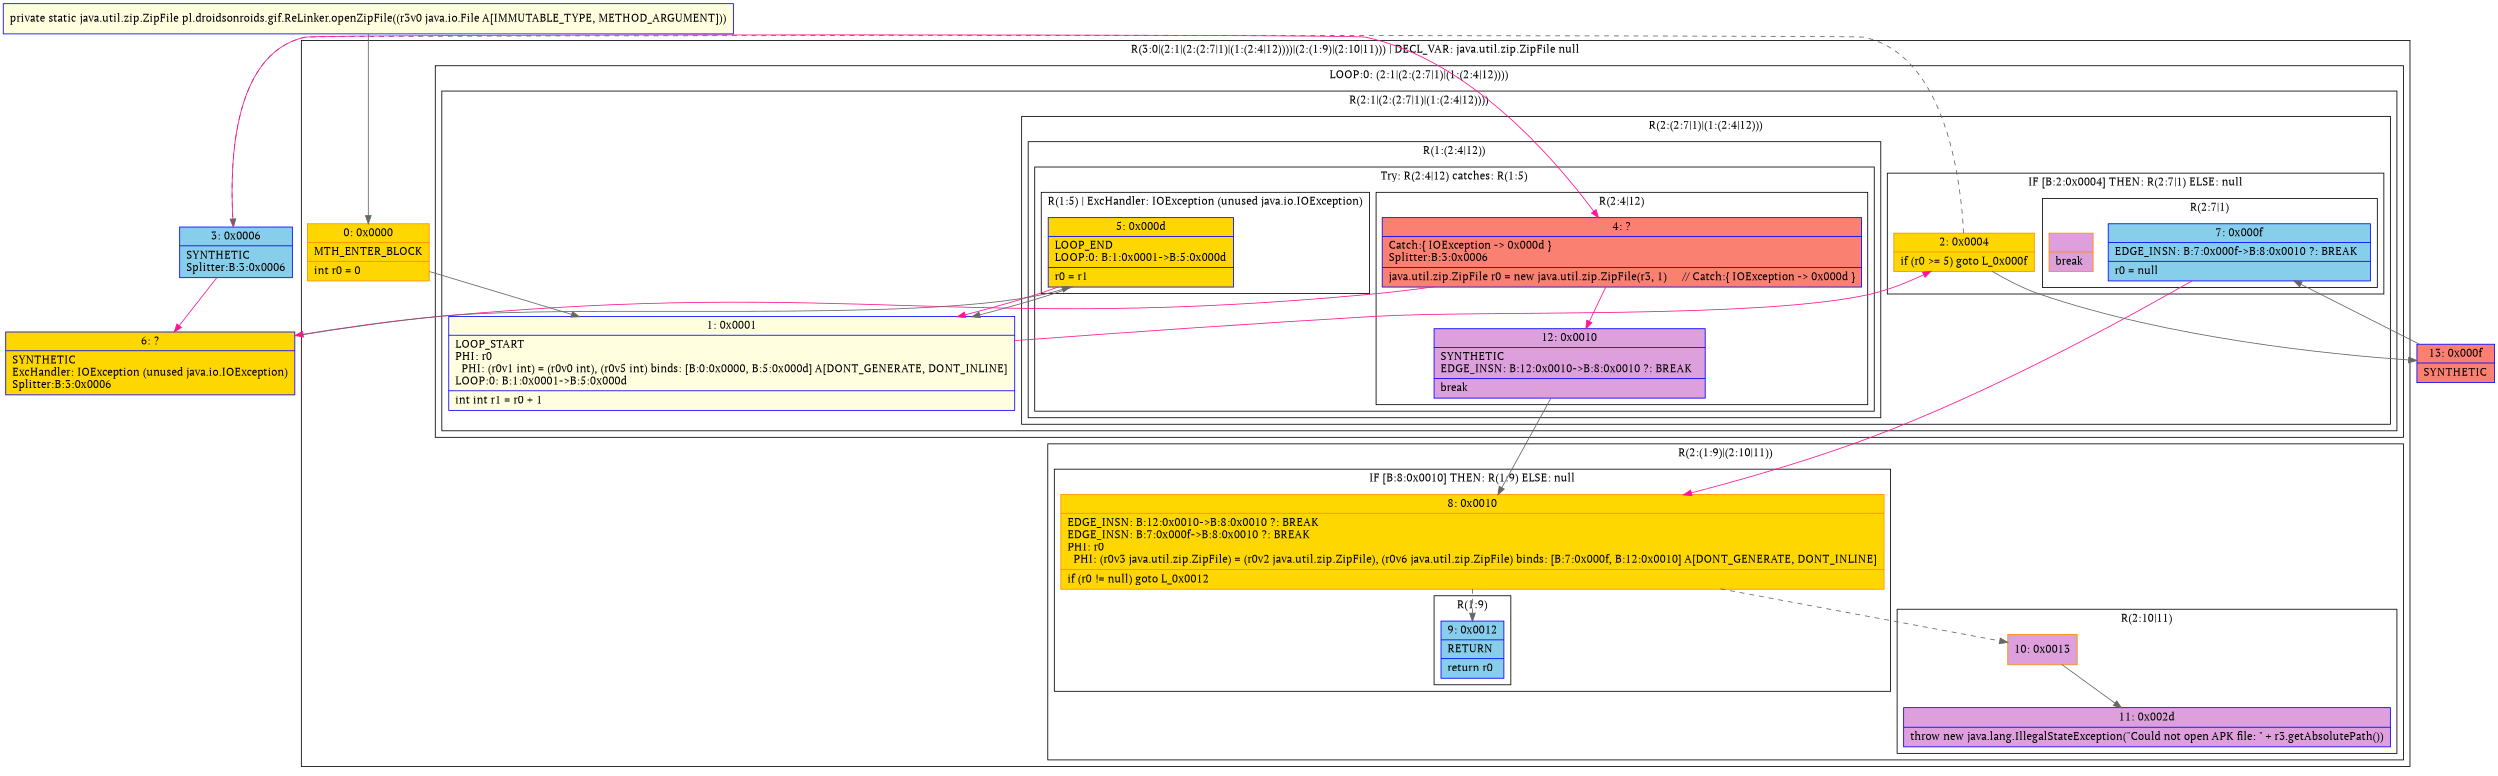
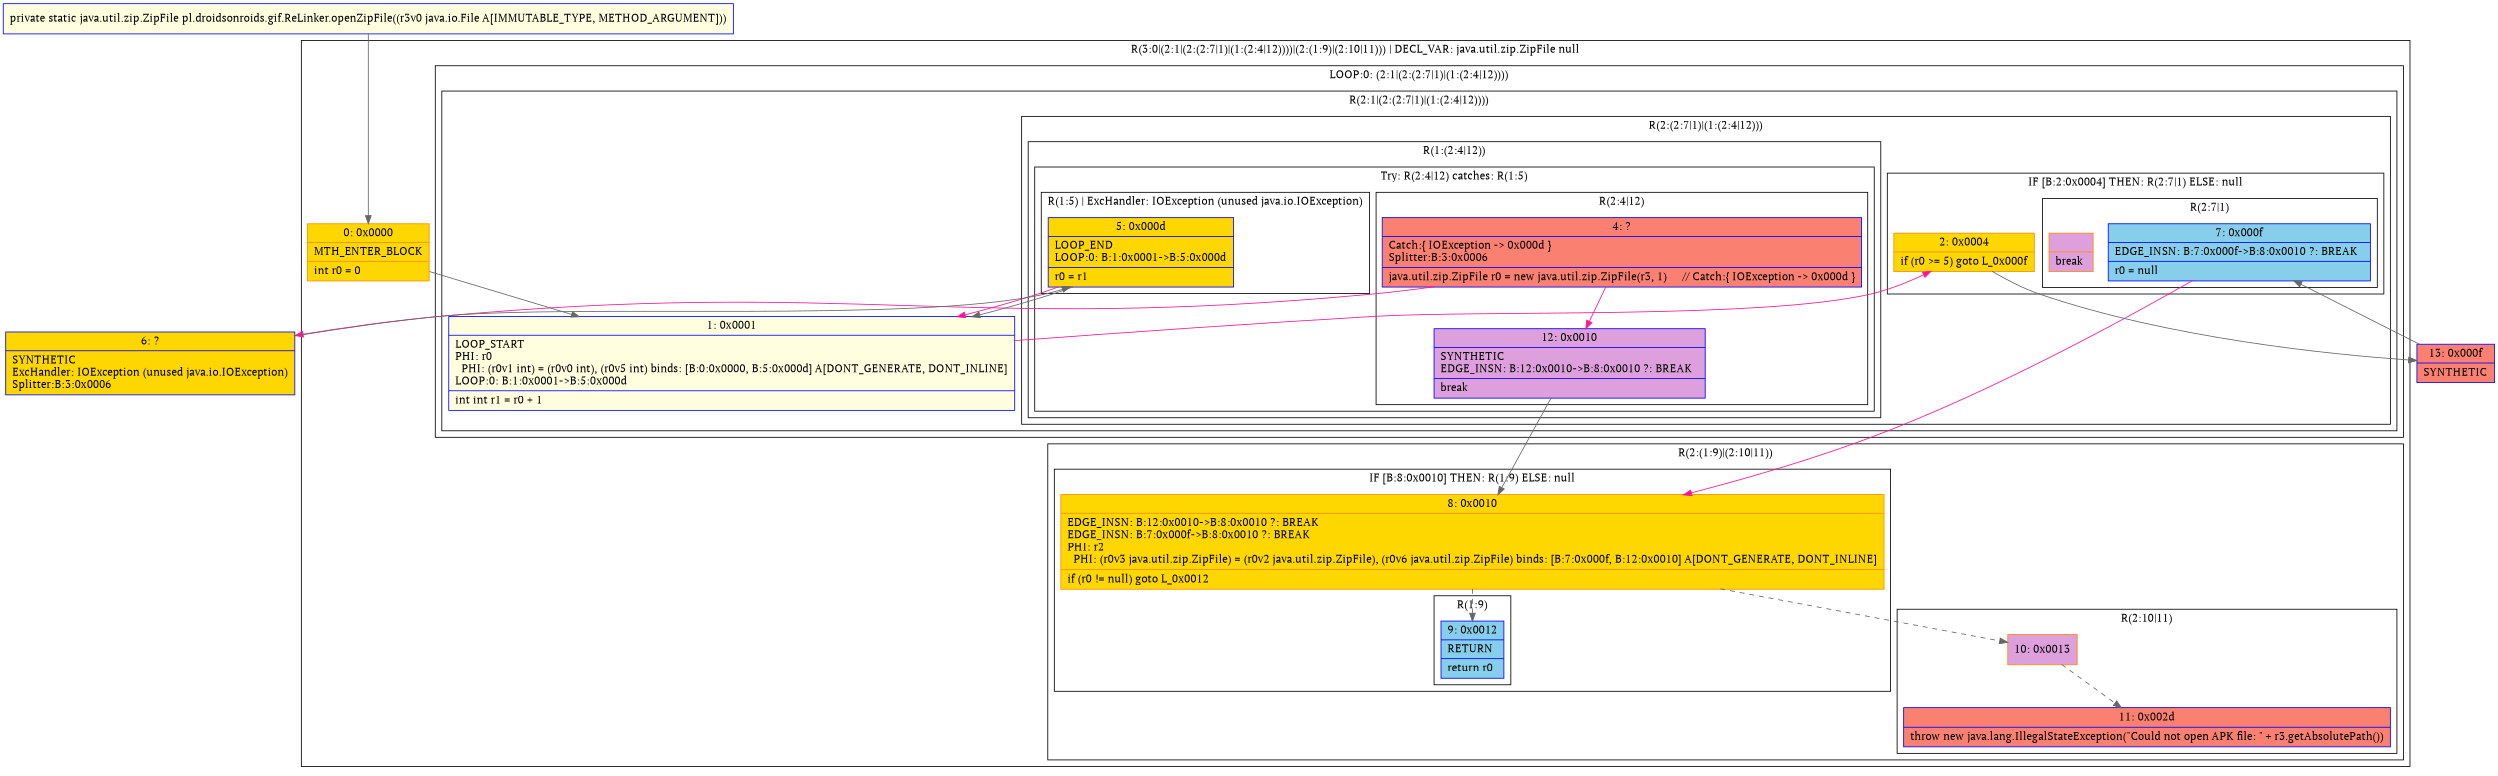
(236, 252) -> none
(1087, 547) -> (1087, 547)
(2088, 684) -> (2088, 684)
(2147, 727) -> (2147, 727)
